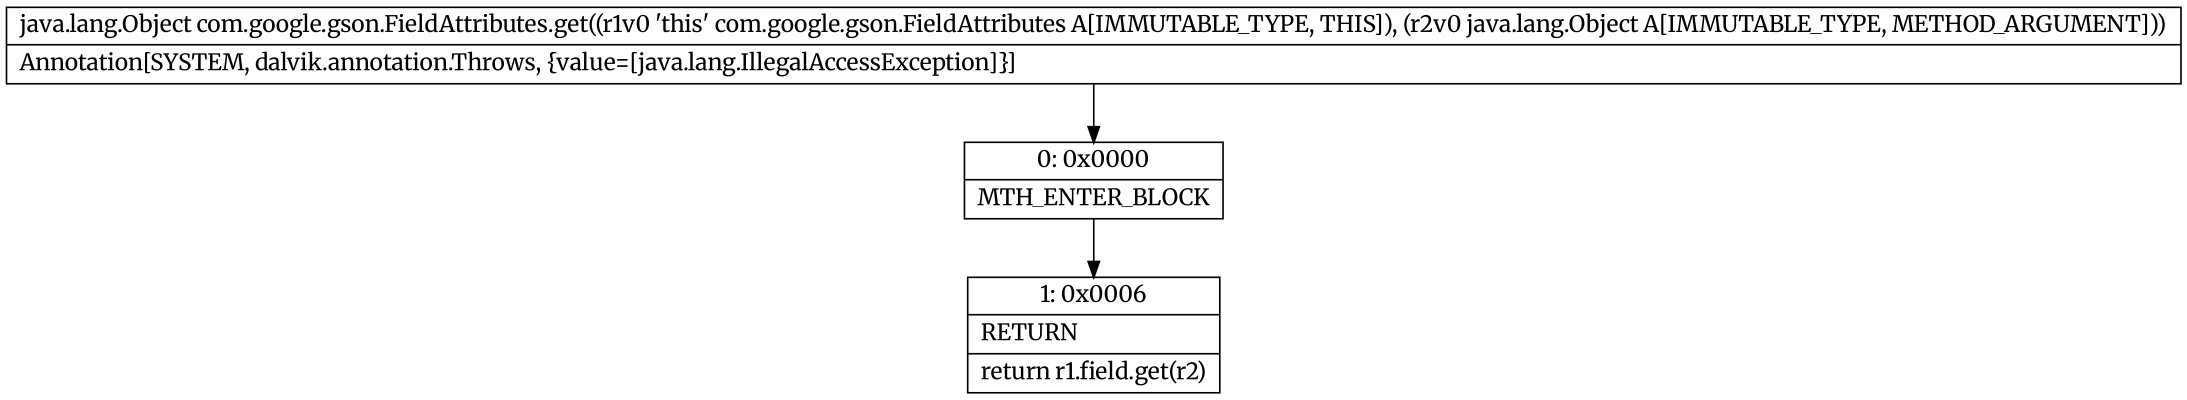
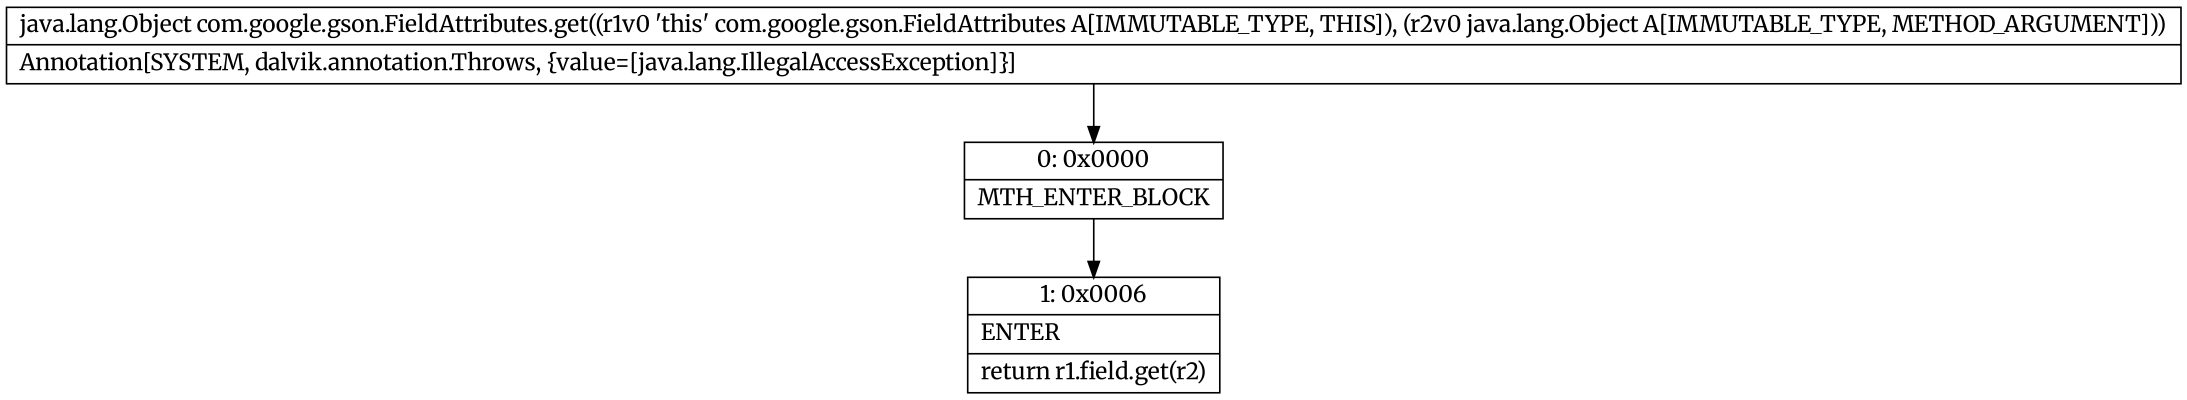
(1030, 333) -> (1021, 333)
